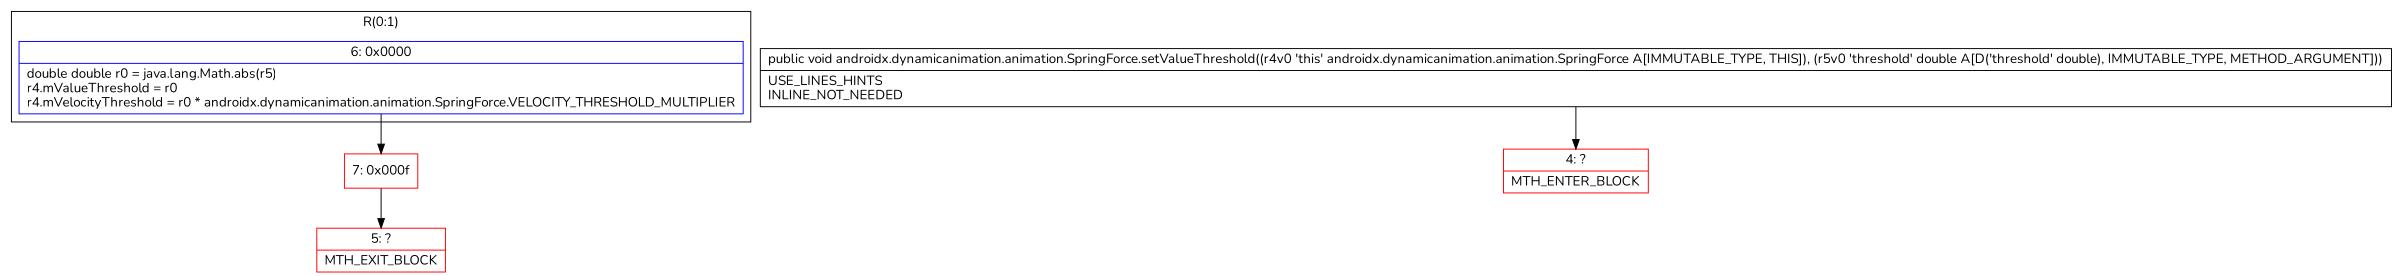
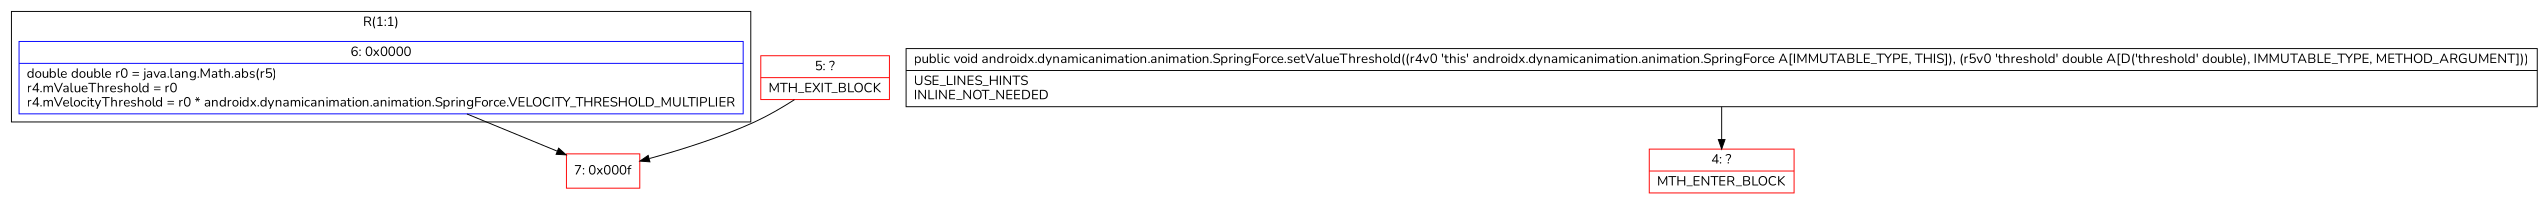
(381, 22) -> (381, 22)
(381, 203) -> (724, 135)
